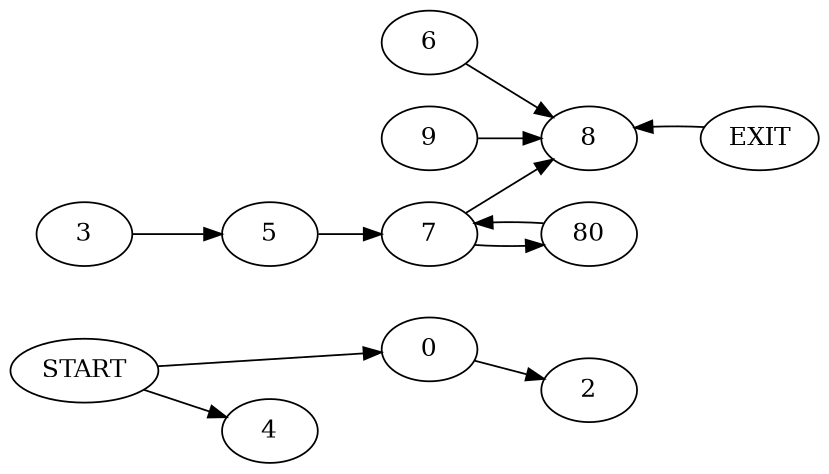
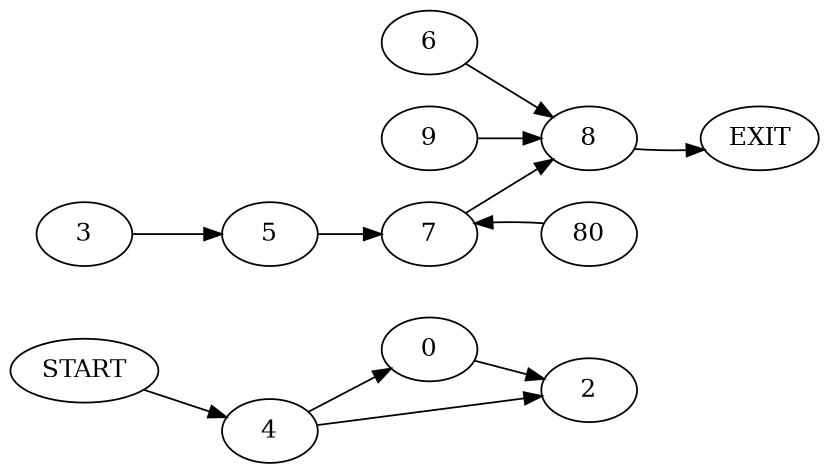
(678, 126) -> (661, 150)
(500, 246) -> none
(261, 360) -> (342, 394)
none -> (421, 412)
